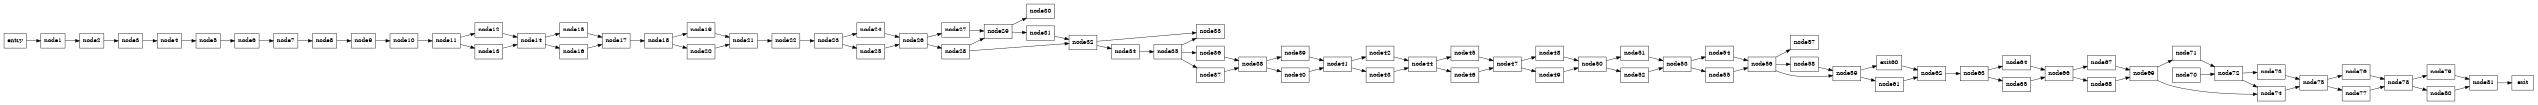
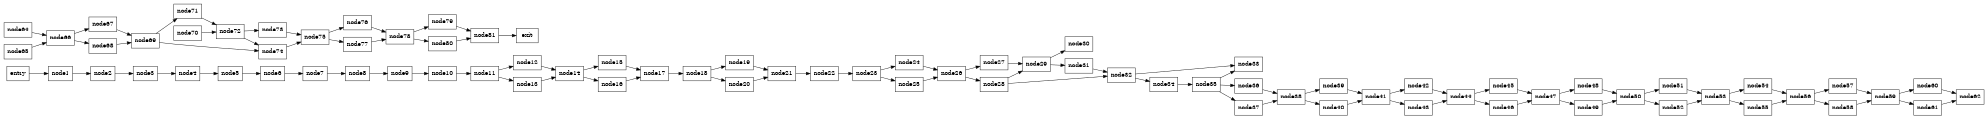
(1889, 63) -> (1928, 86)
(1974, 74) -> none
(1802, 77) -> (1862, 91)
